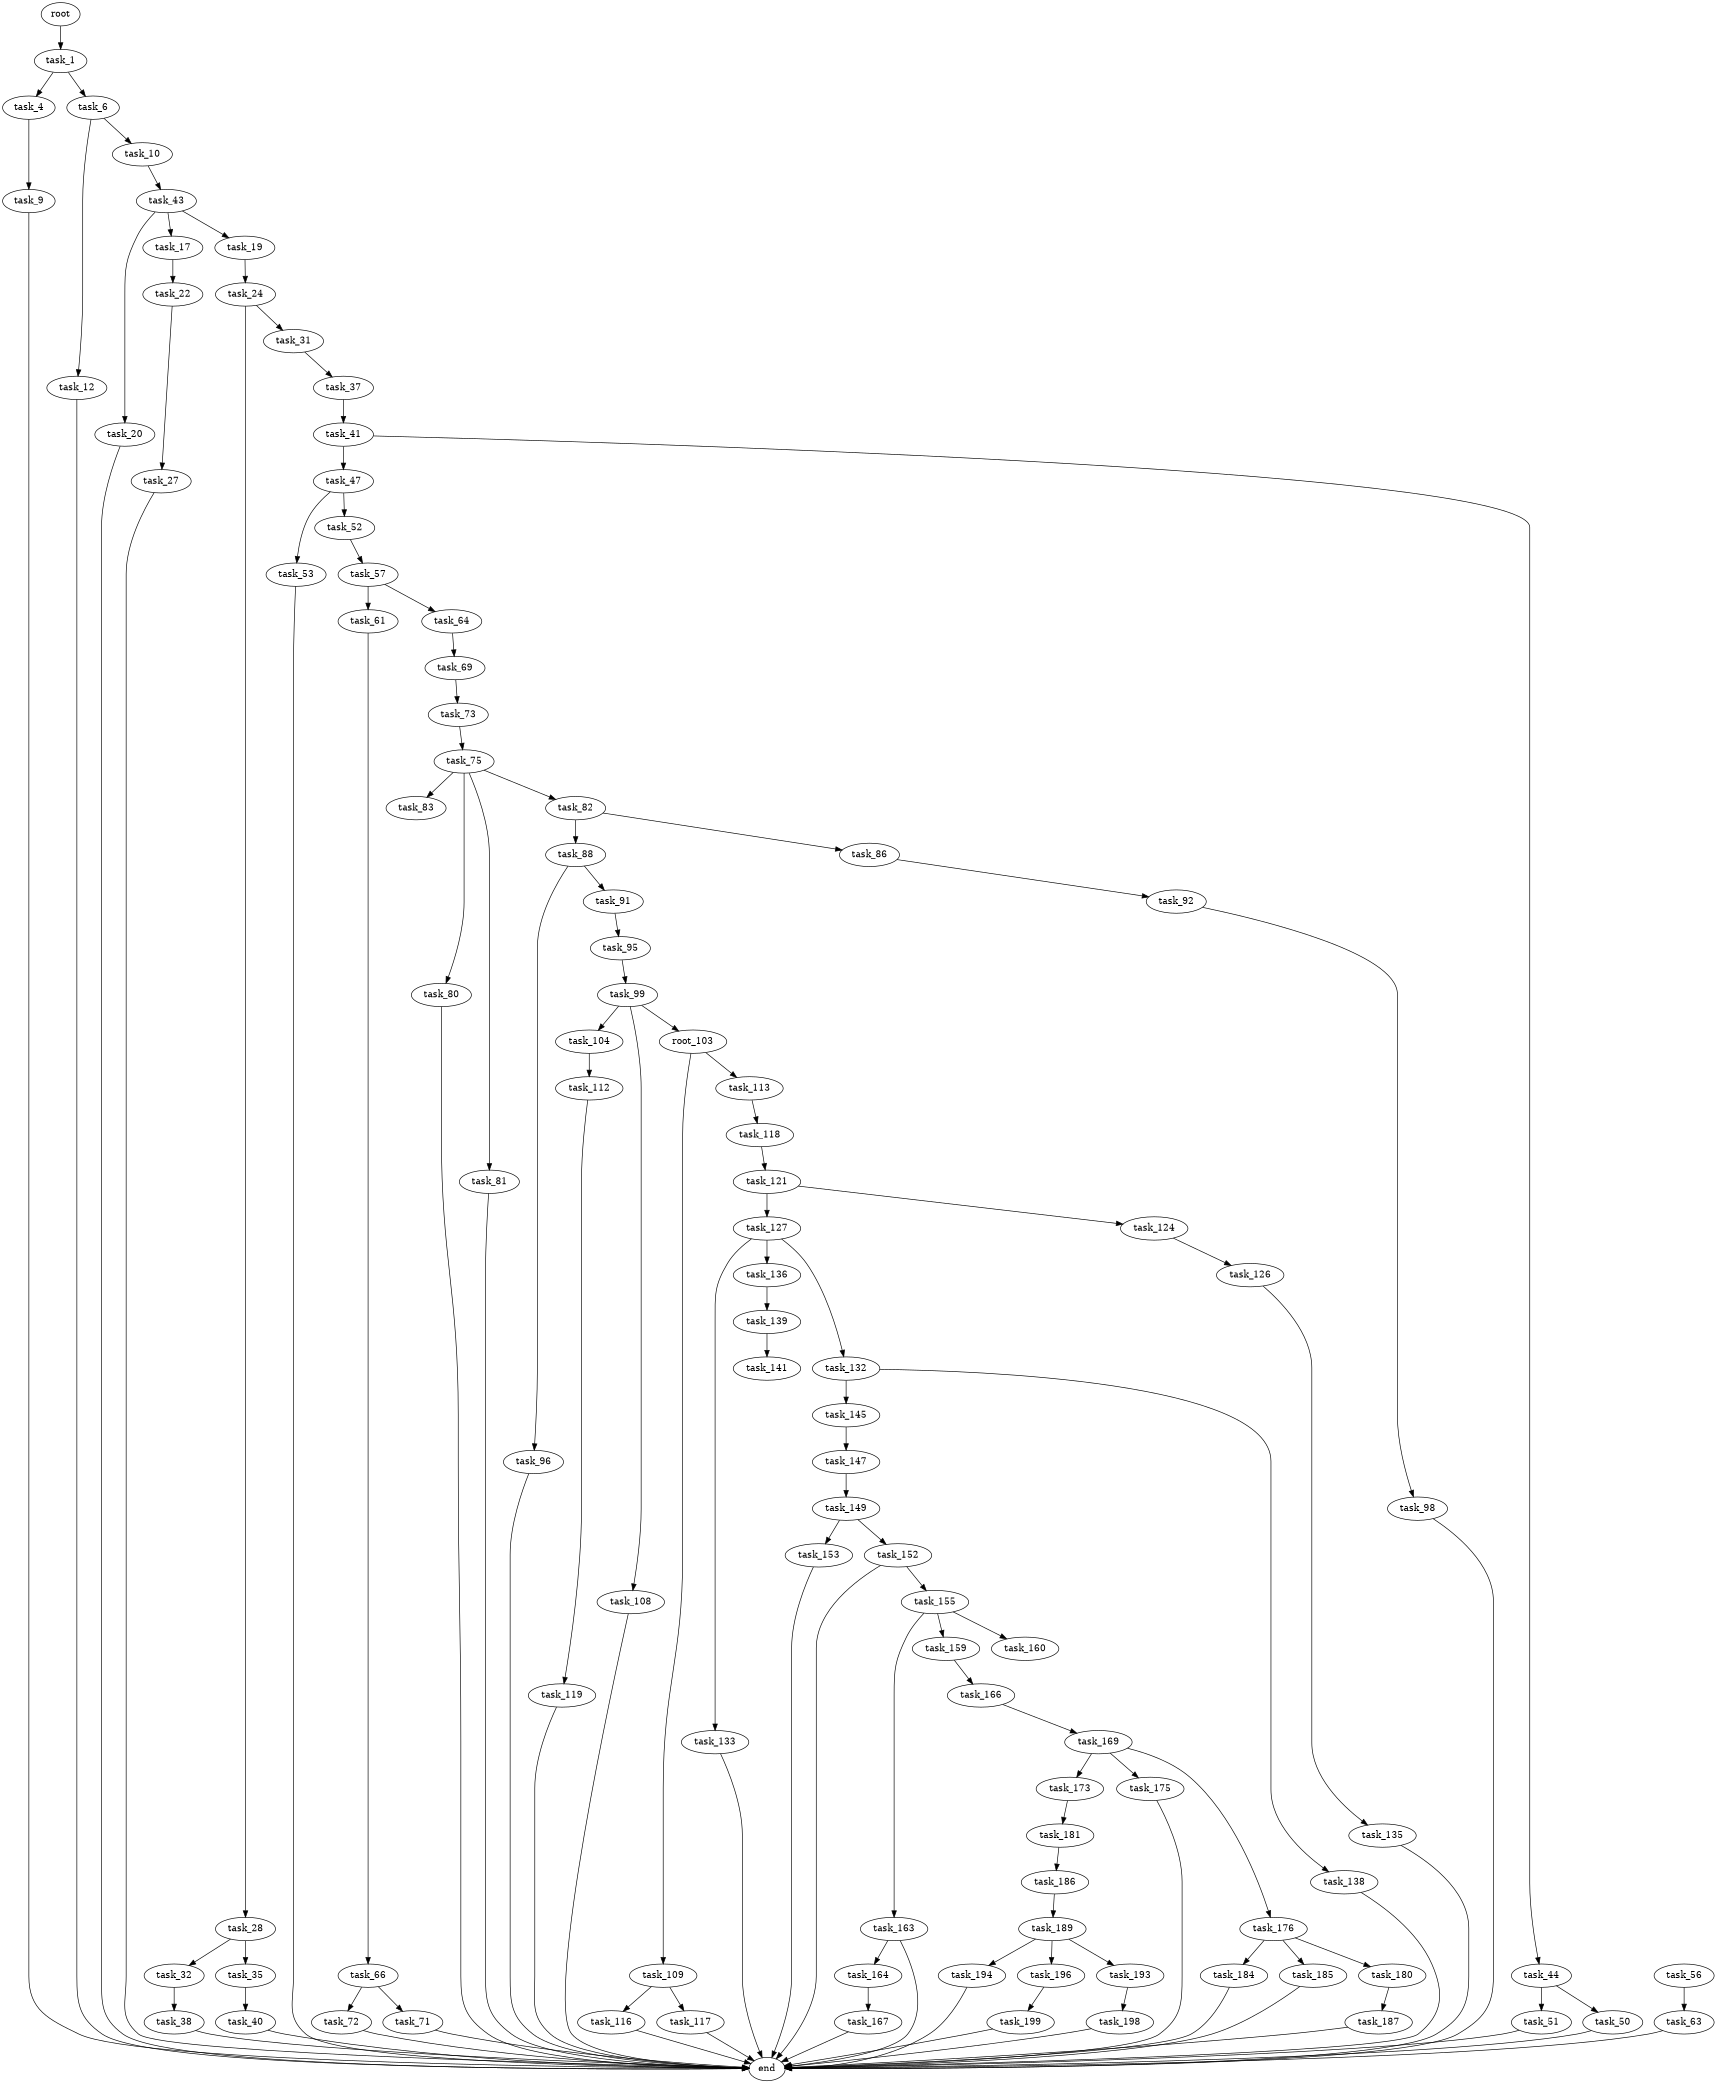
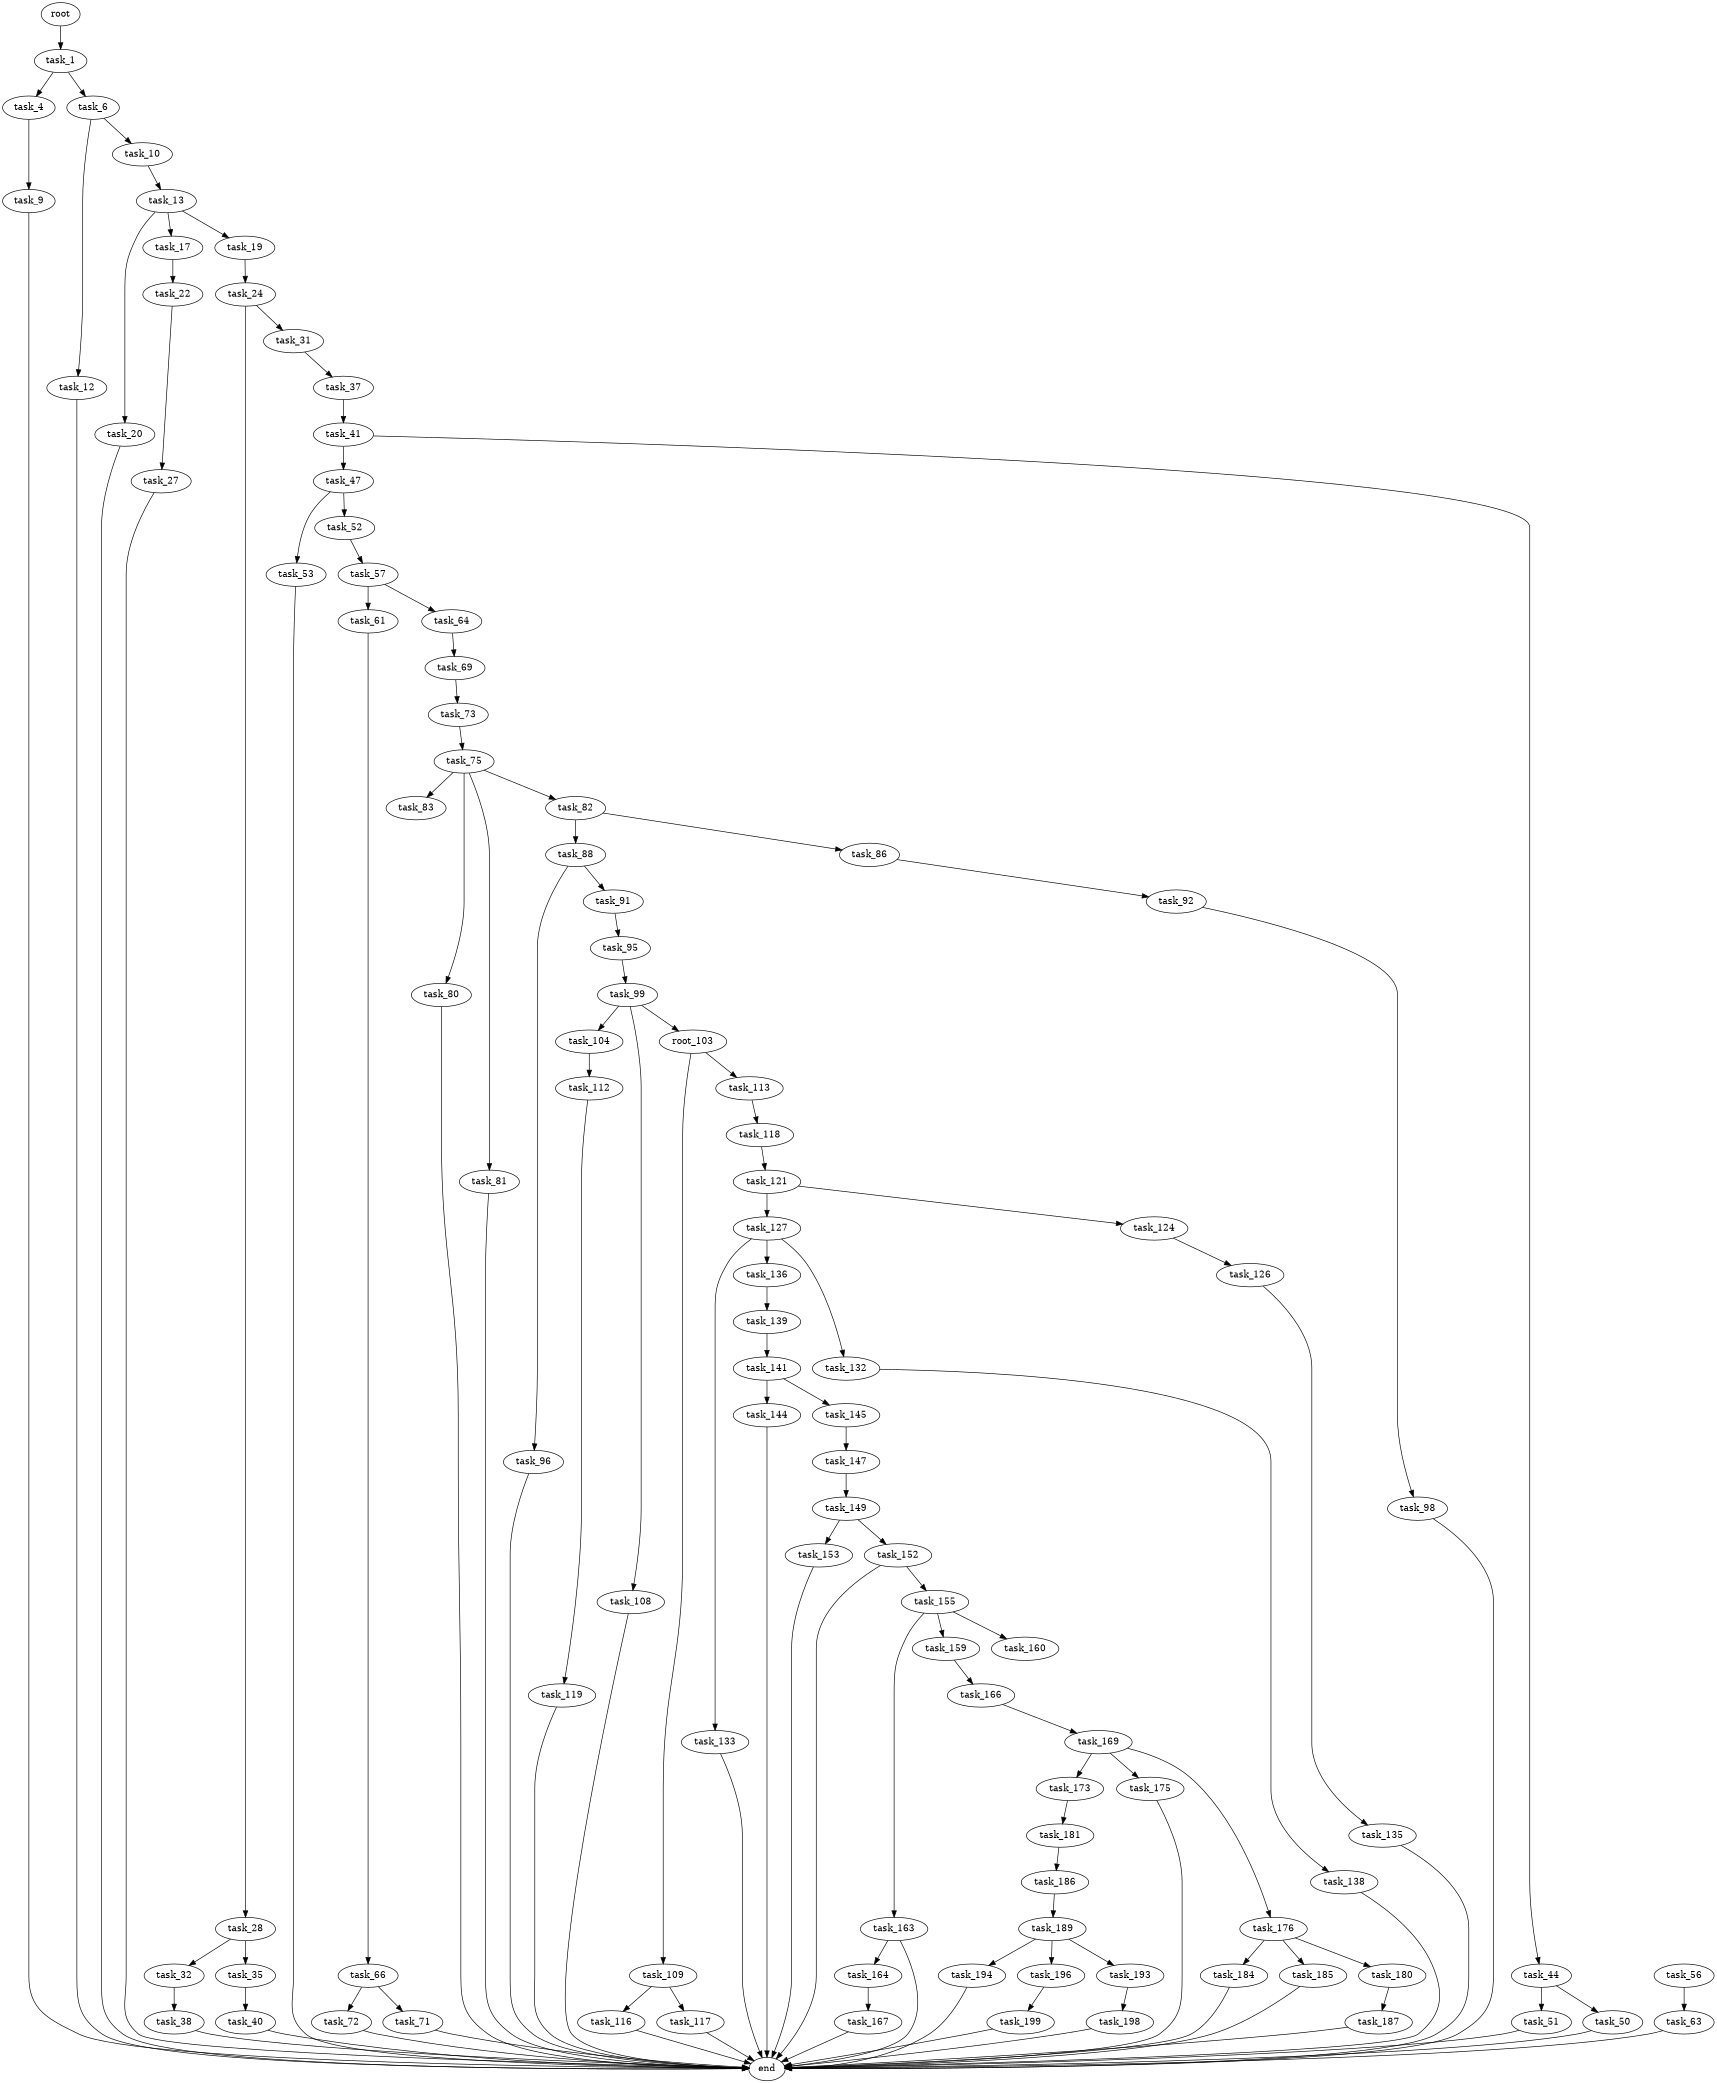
(166, 201) -> (166, 201)
(846, 1389) -> (804, 1390)
none -> (767, 1415)
